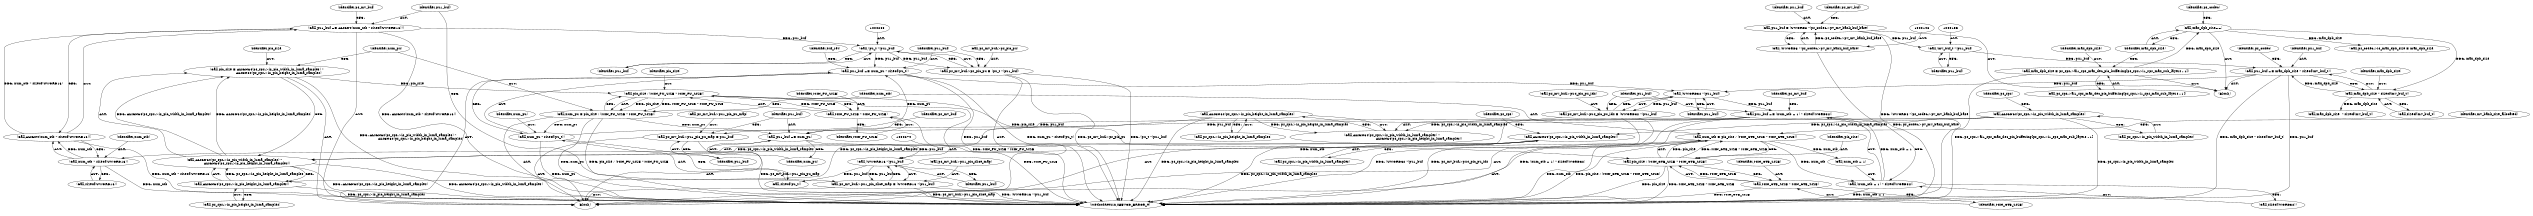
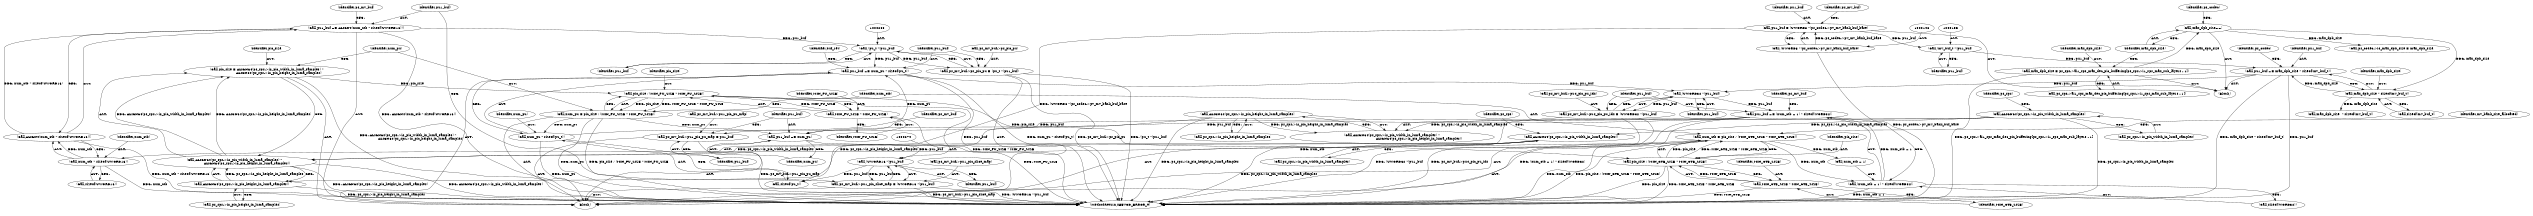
(1686, 202) -> (1234, 34)
